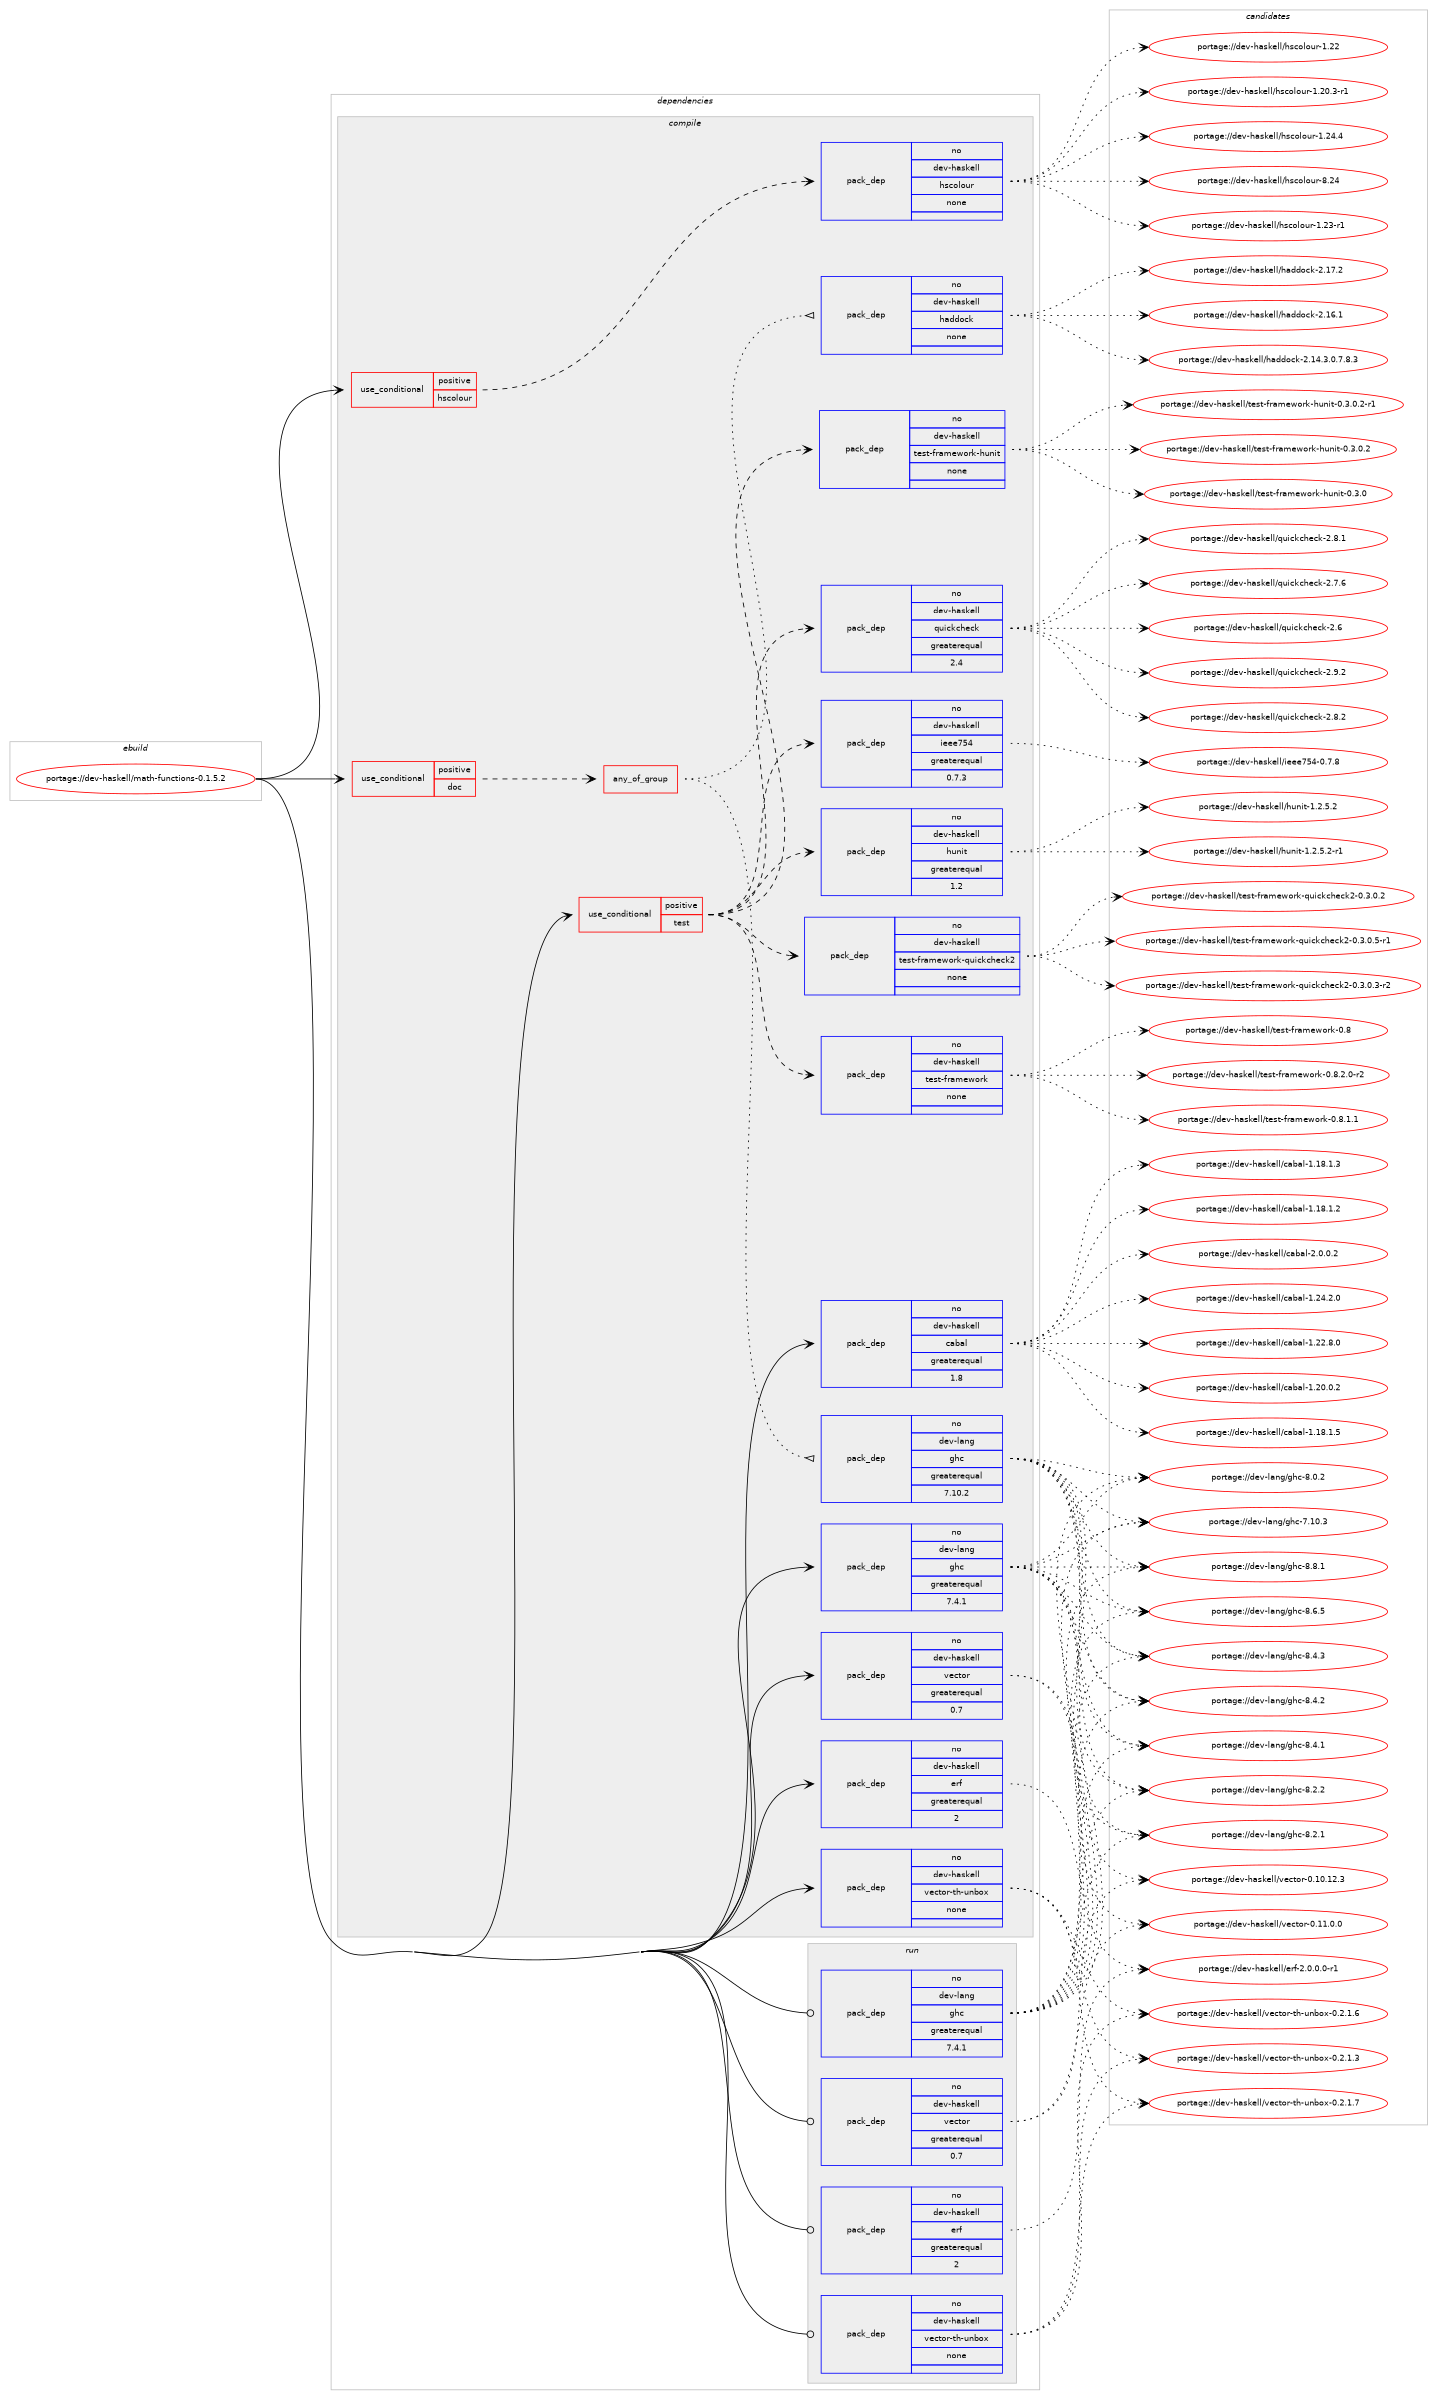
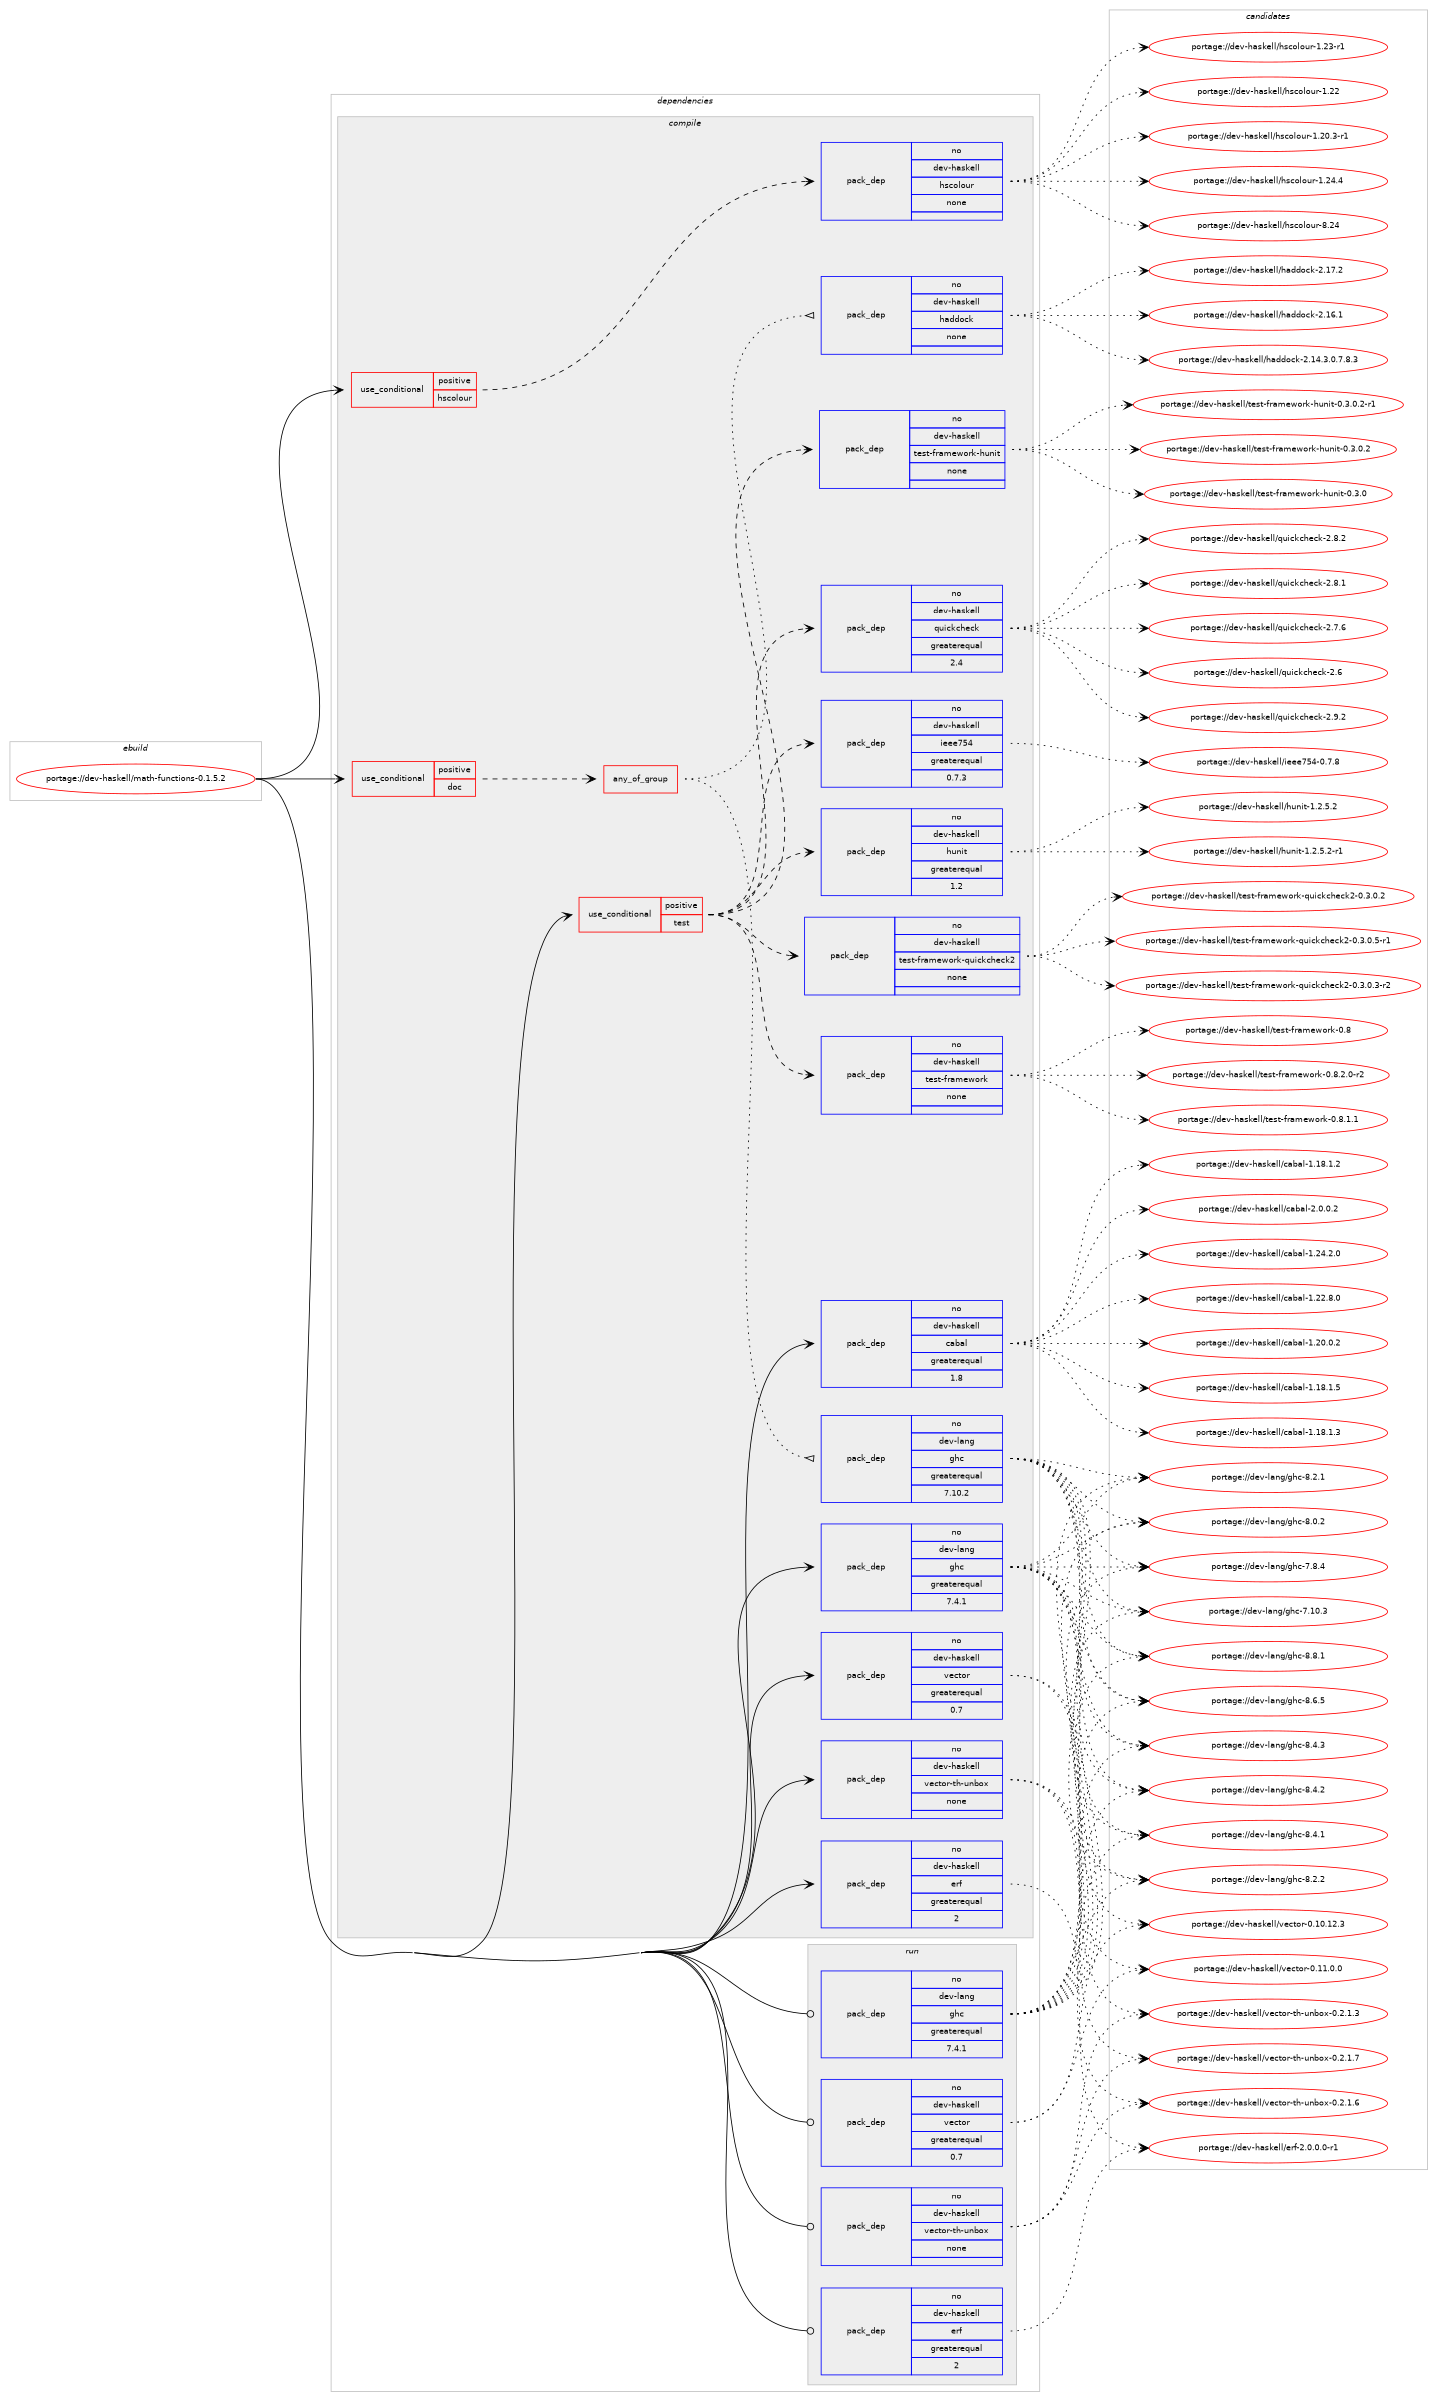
none -> (1268, 1567)
